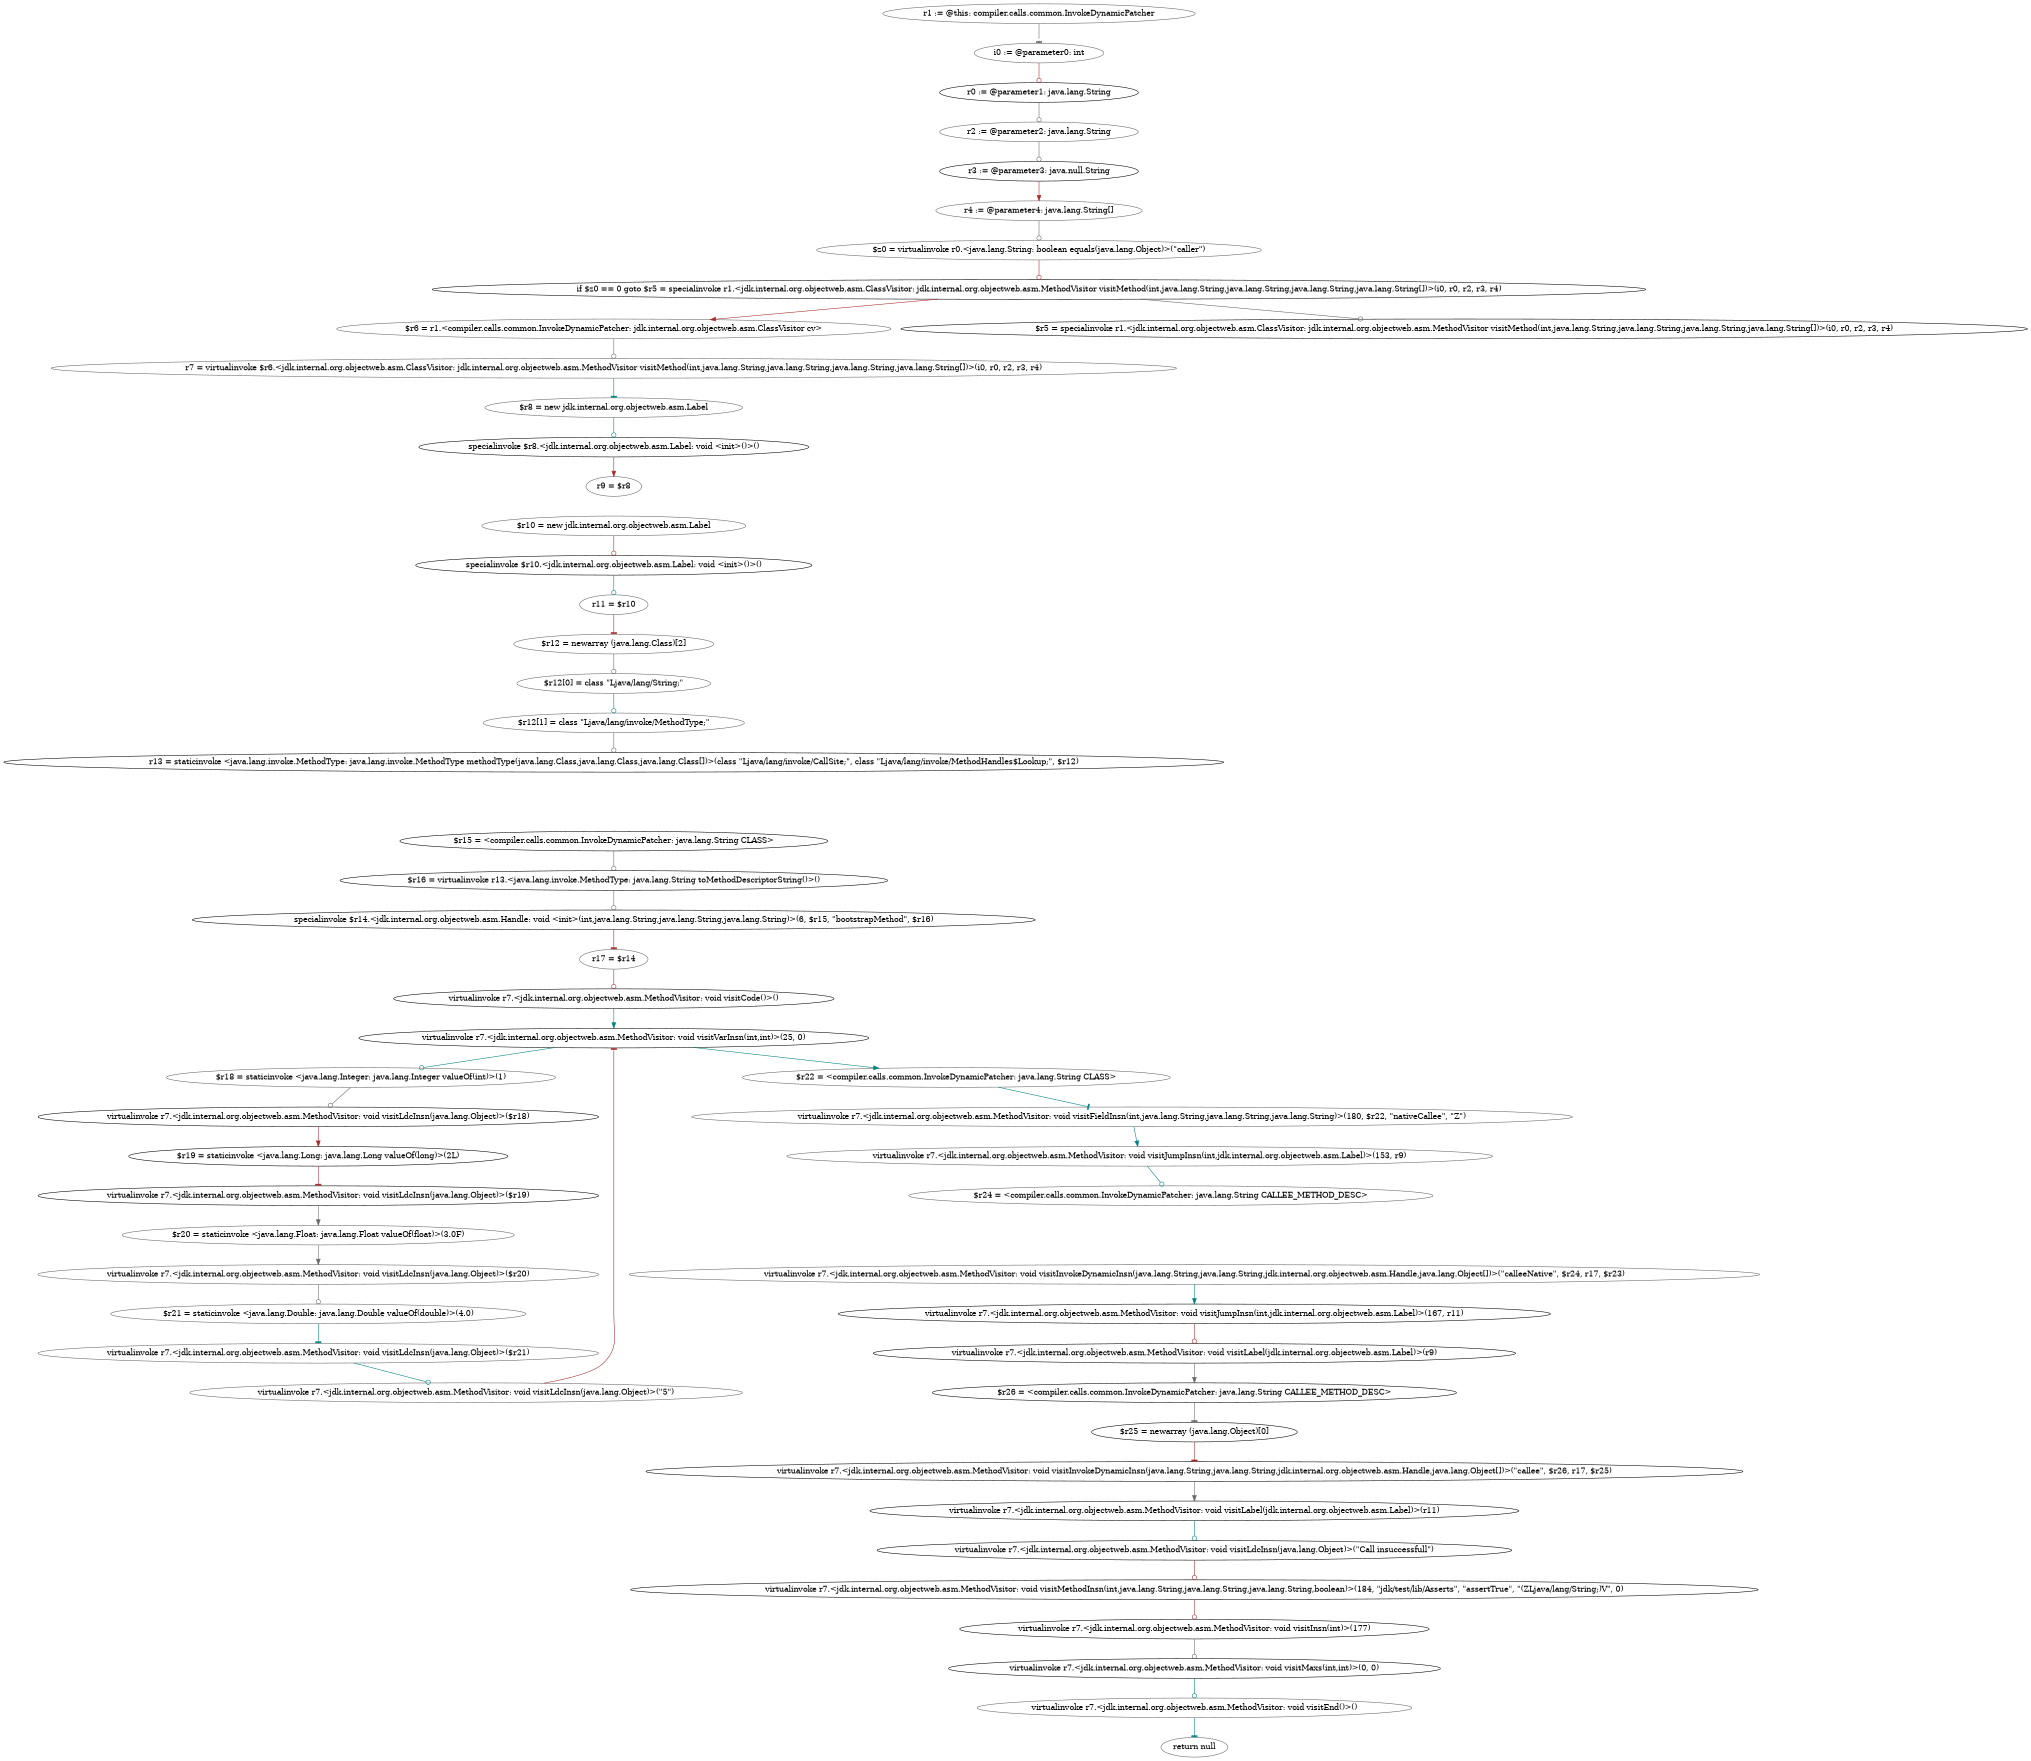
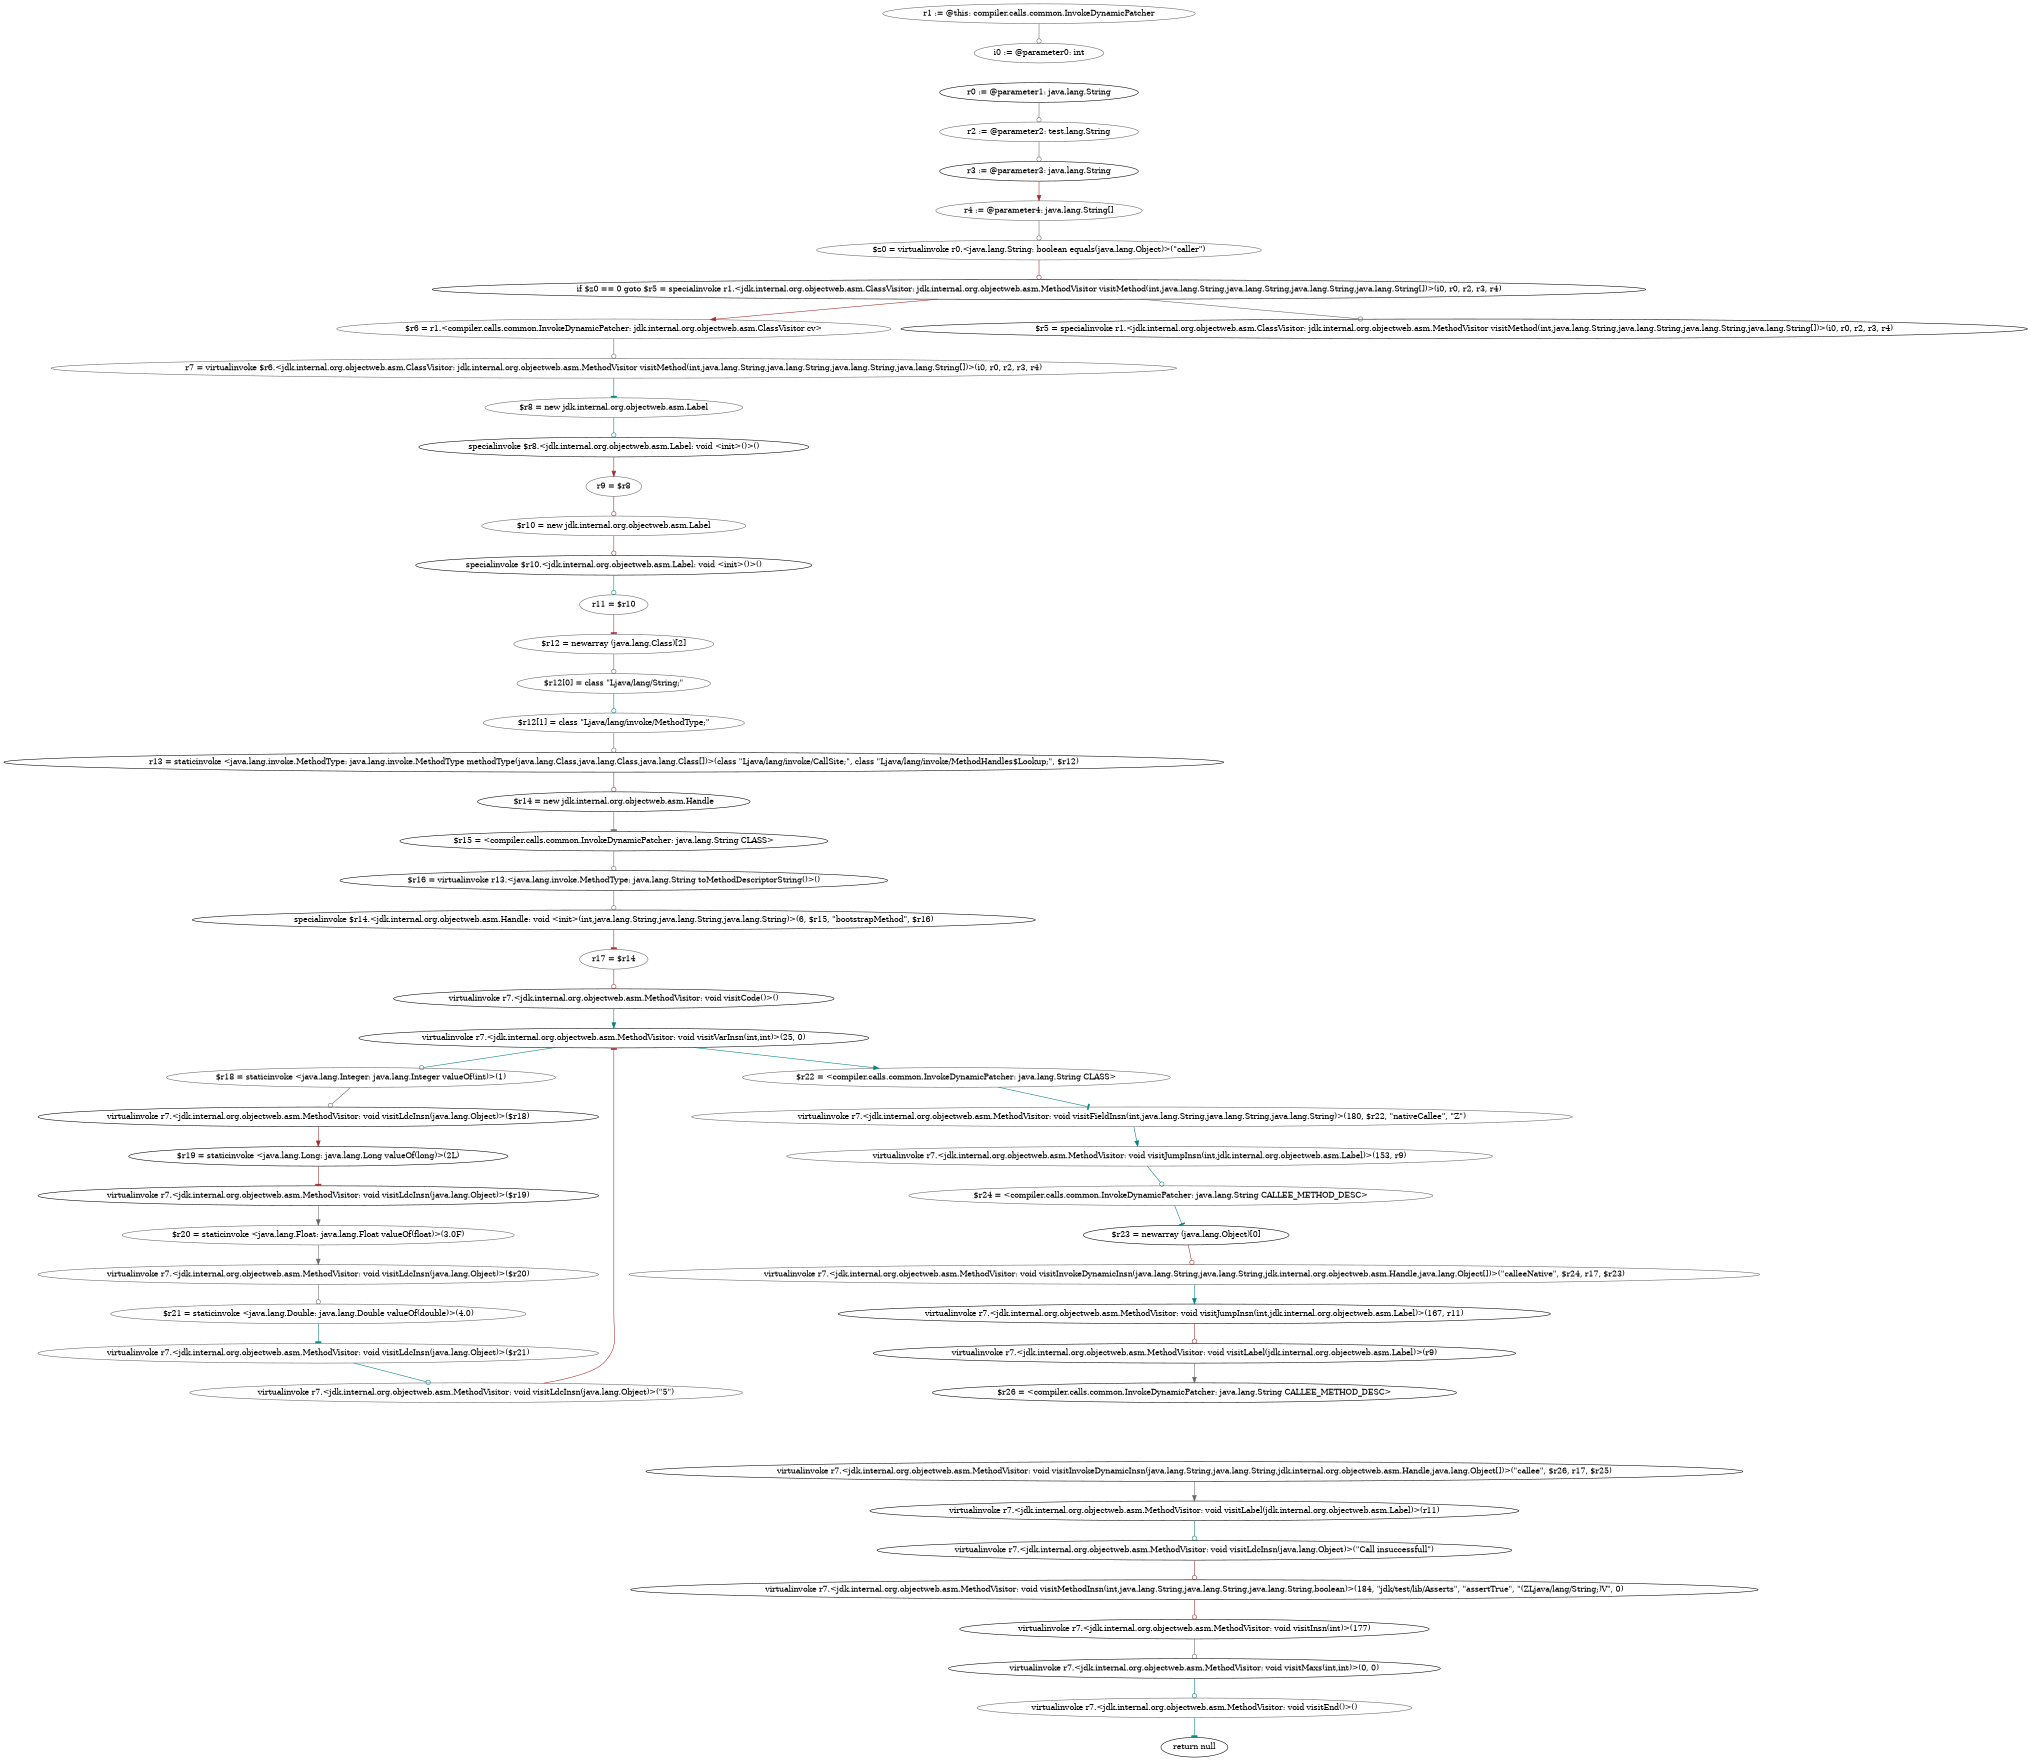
(1039, 31) -> (1039, 31)
(1039, 71) -> none
(1039, 132) -> (1039, 132)
(1039, 171) -> (1039, 171)
none -> (614, 504)
none -> (614, 802)
none -> (1186, 1235)
(1194, 1432) -> none
(1194, 1747) -> (1194, 1747)
